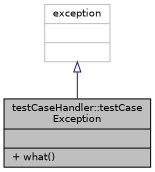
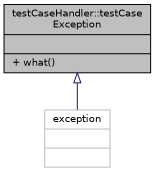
(77, 85) -> (77, 96)
